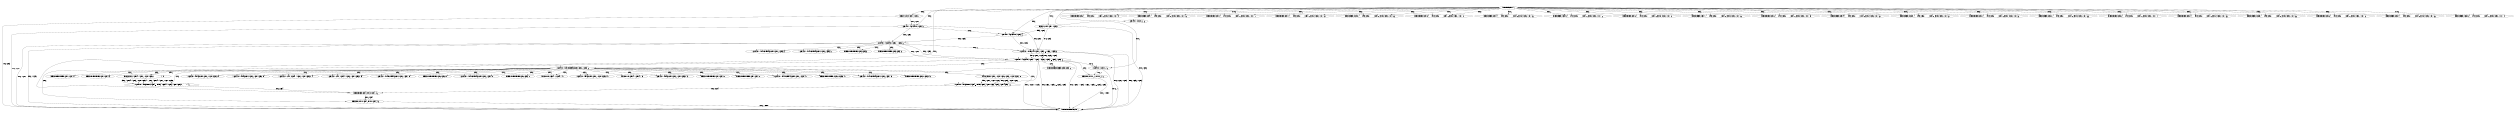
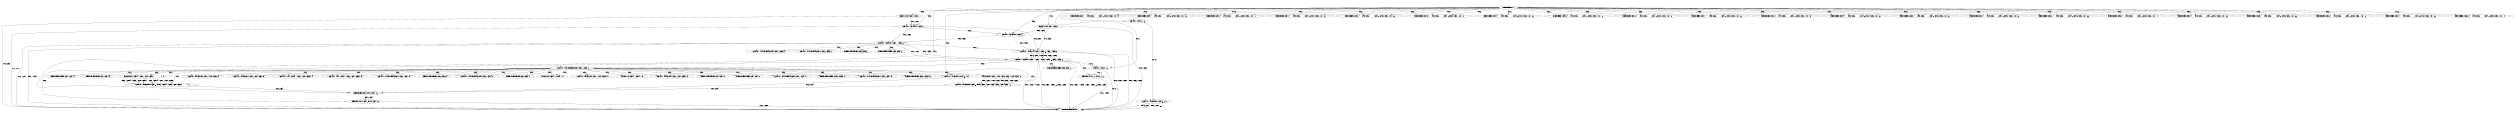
none -> (956, 76)
none -> (1154, 102)
